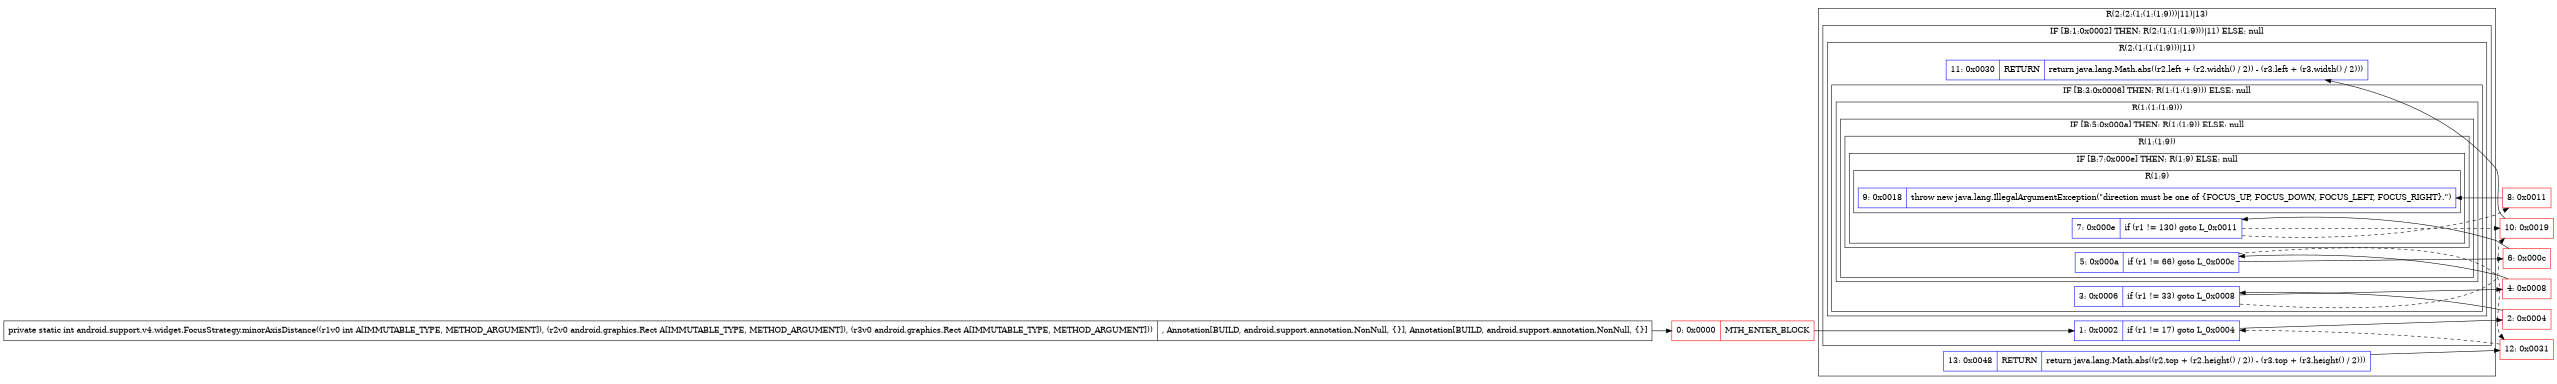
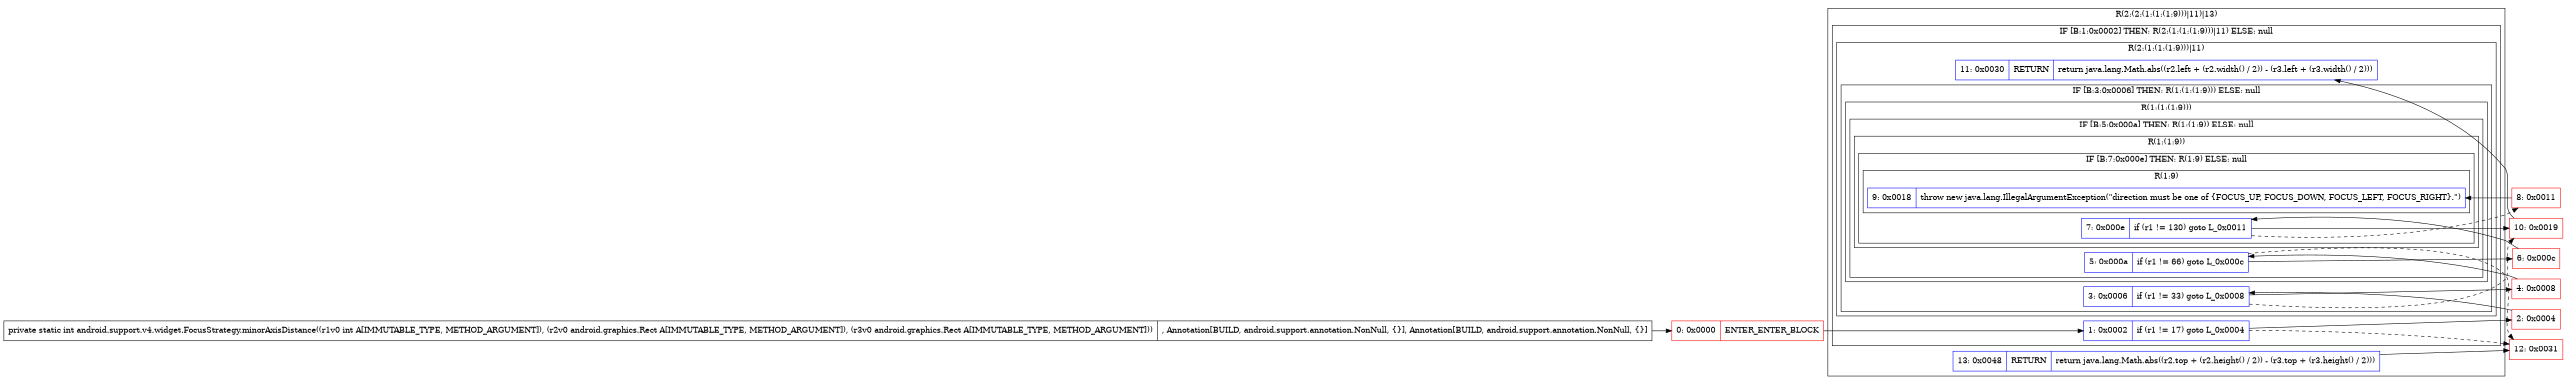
(2368, 228) -> (2378, 228)
(1767, 331) -> (1772, 331)
(2373, 334) -> (2377, 334)
